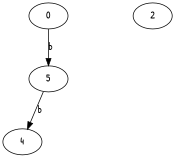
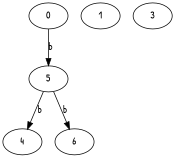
none -> (101, 16)
(153, 16) -> (153, 16)
none -> (75, 142)
